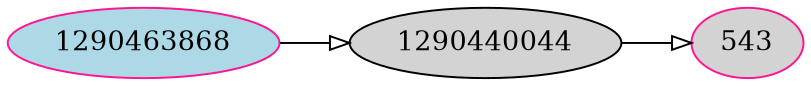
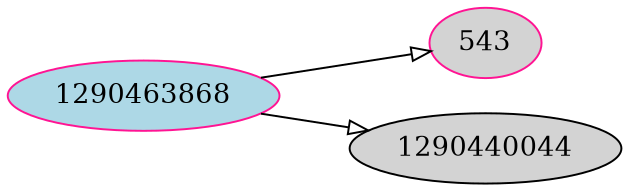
(647, 43) -> (336, 66)
